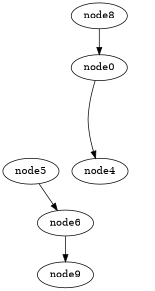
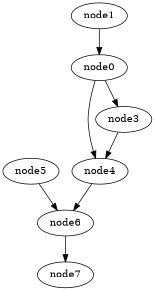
(99, 16) -> (99, 16)
none -> (124, 119)
none -> (85, 194)
(65, 275) -> (65, 275)
